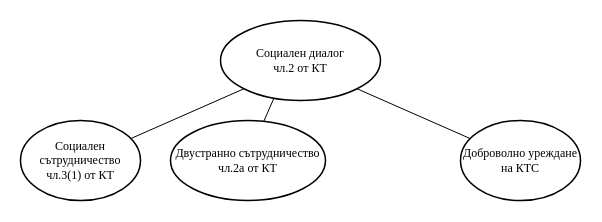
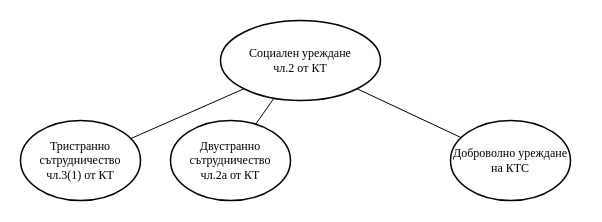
(301, 61) -> (301, 61)
(81, 161) -> (81, 161)
(248, 161) -> (231, 161)
(521, 161) -> (511, 161)
